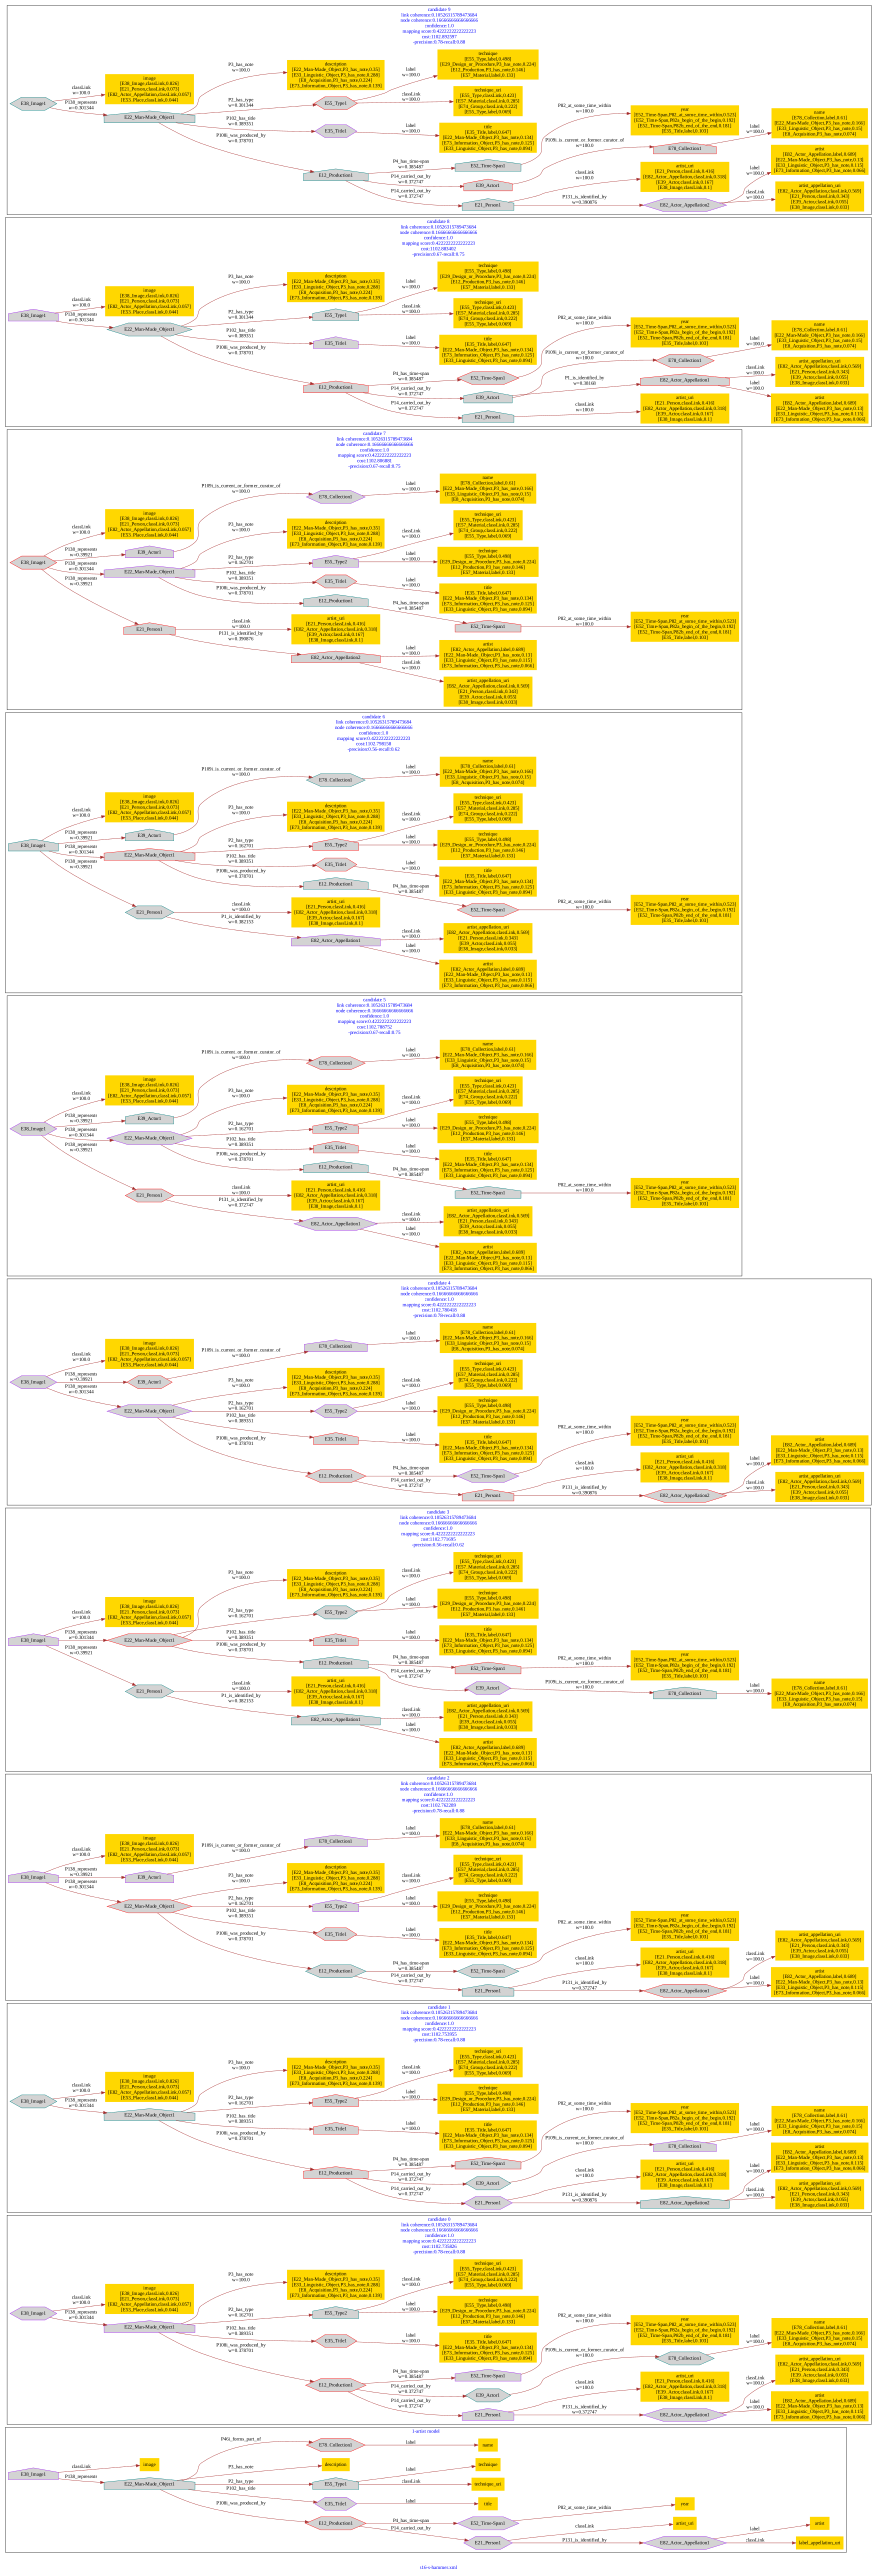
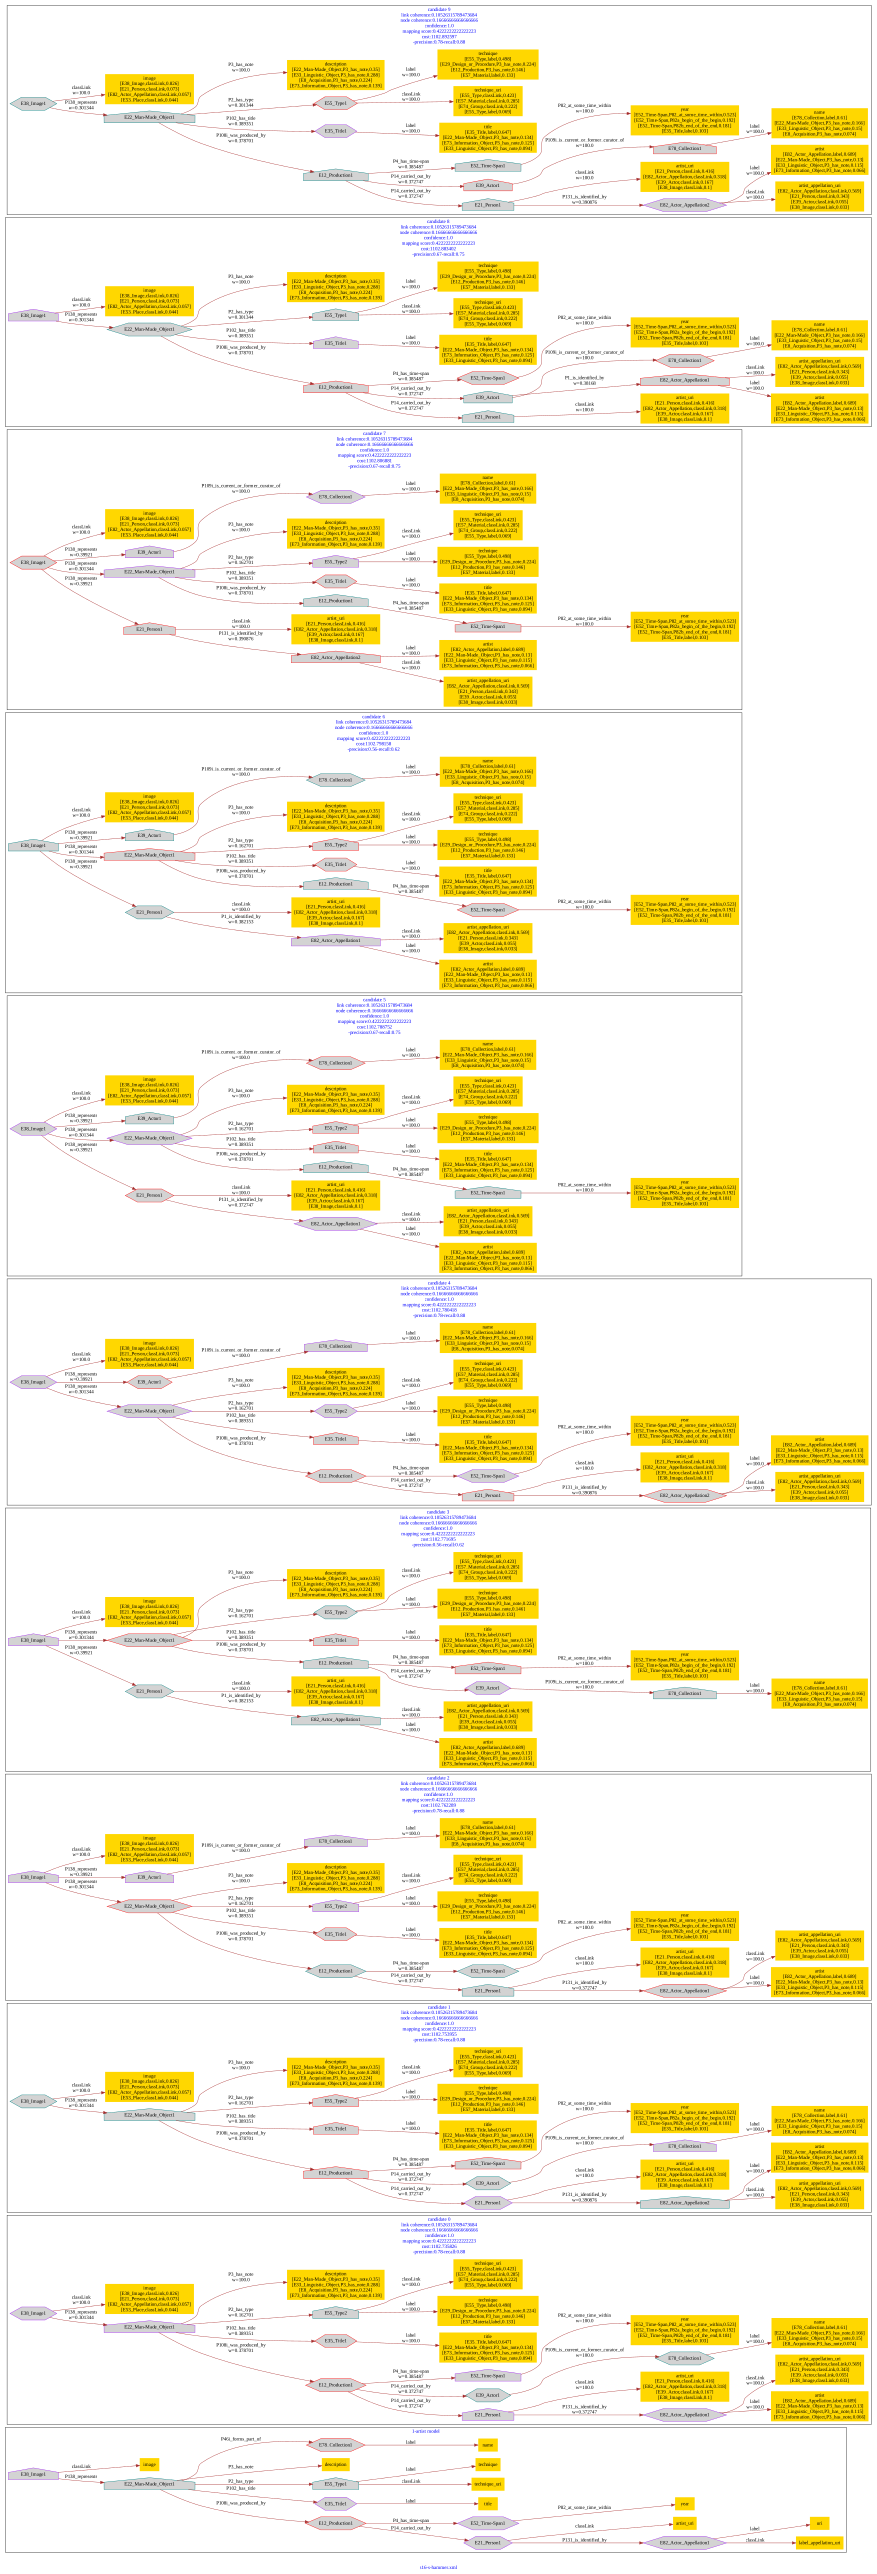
(820, 2523) -> (820, 2523)
